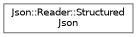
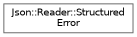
(68, 18) -> (68, 18)
